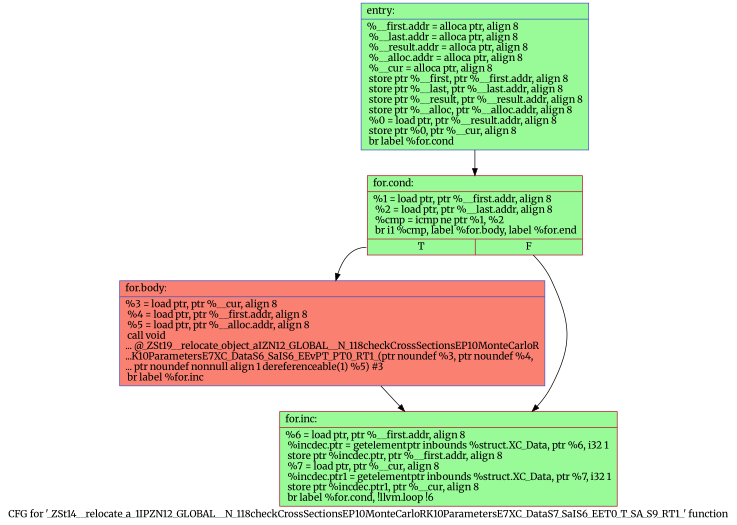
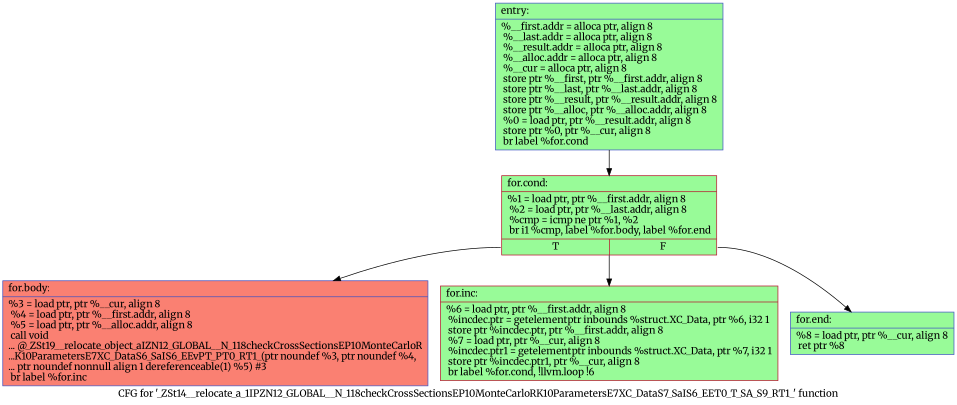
none -> (872, 333)
(390, 396) -> none
